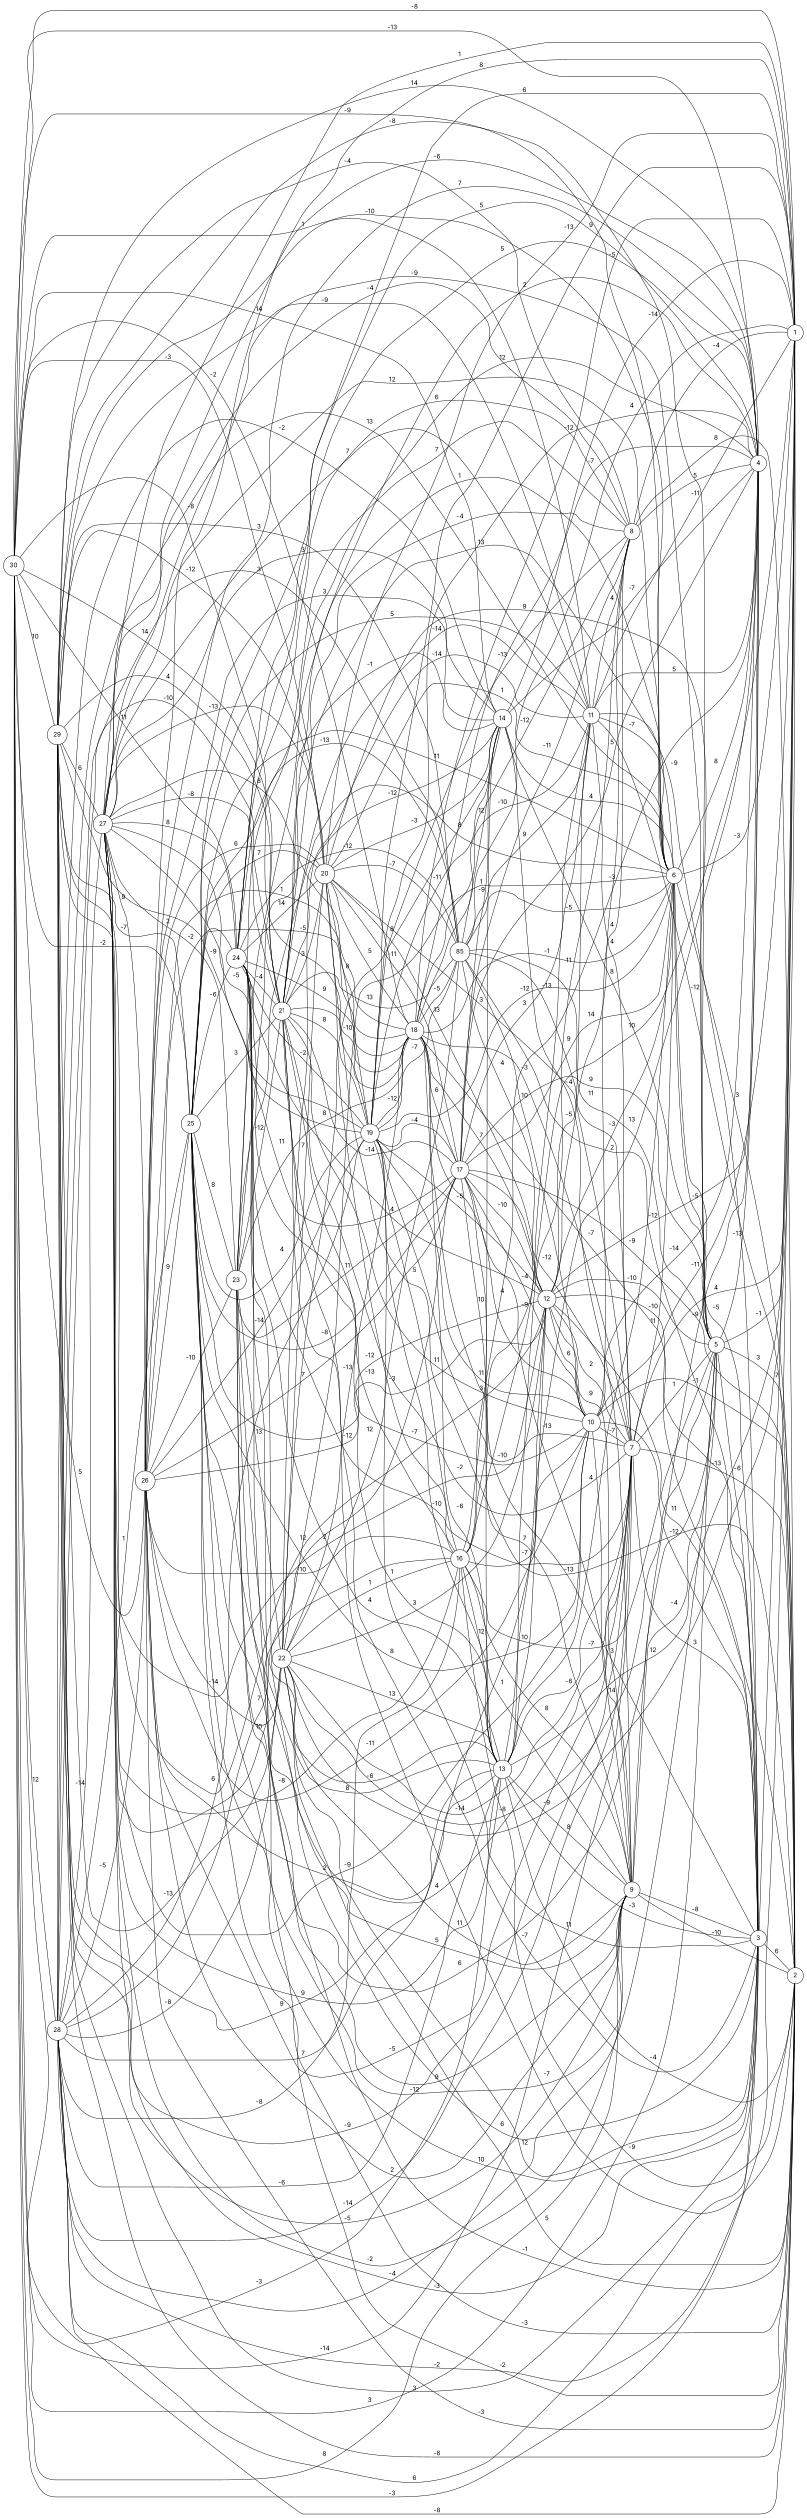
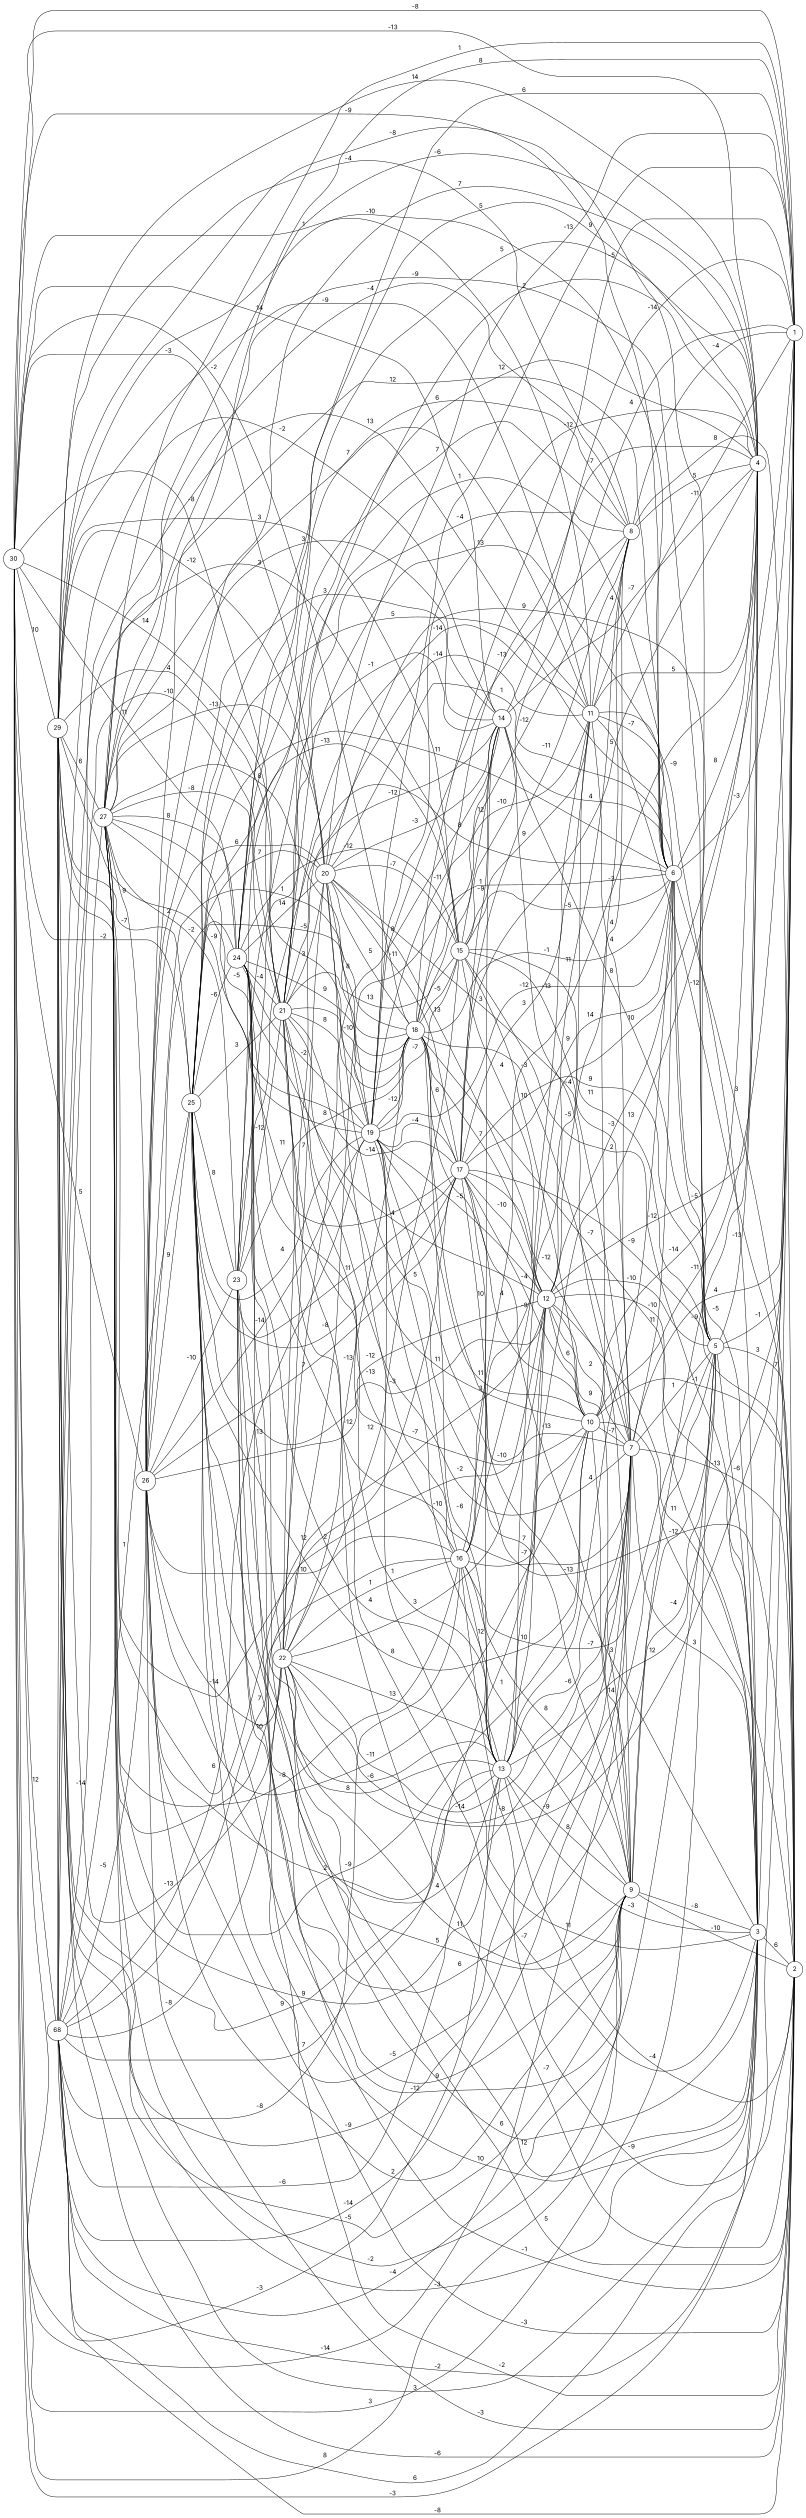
(460, 952) -> (460, 951)
(57, 2030) -> (58, 2030)
